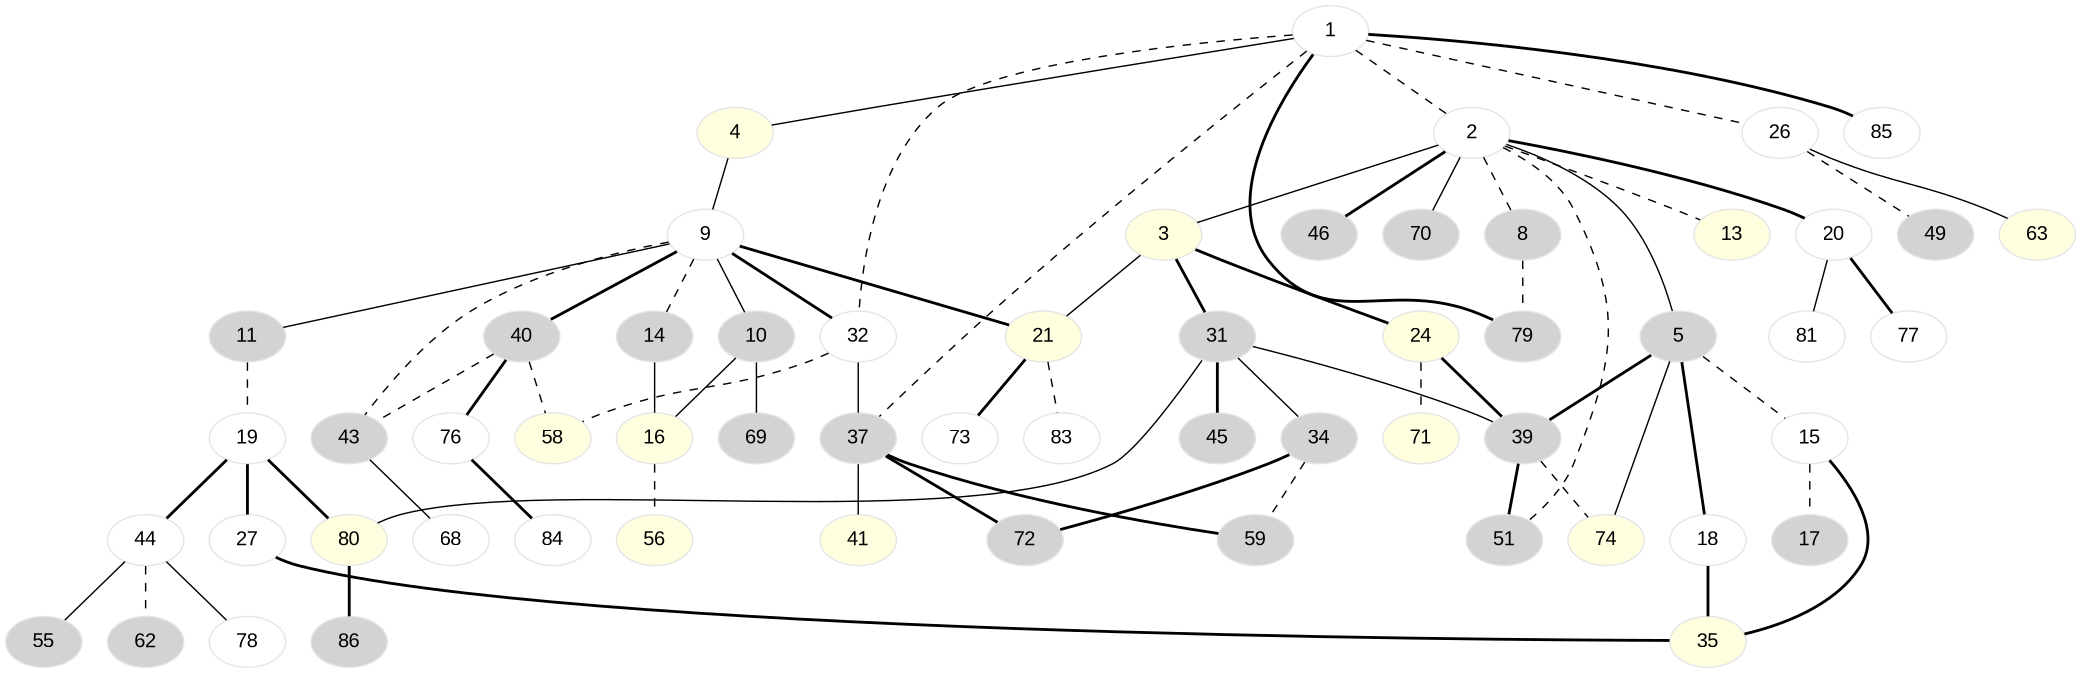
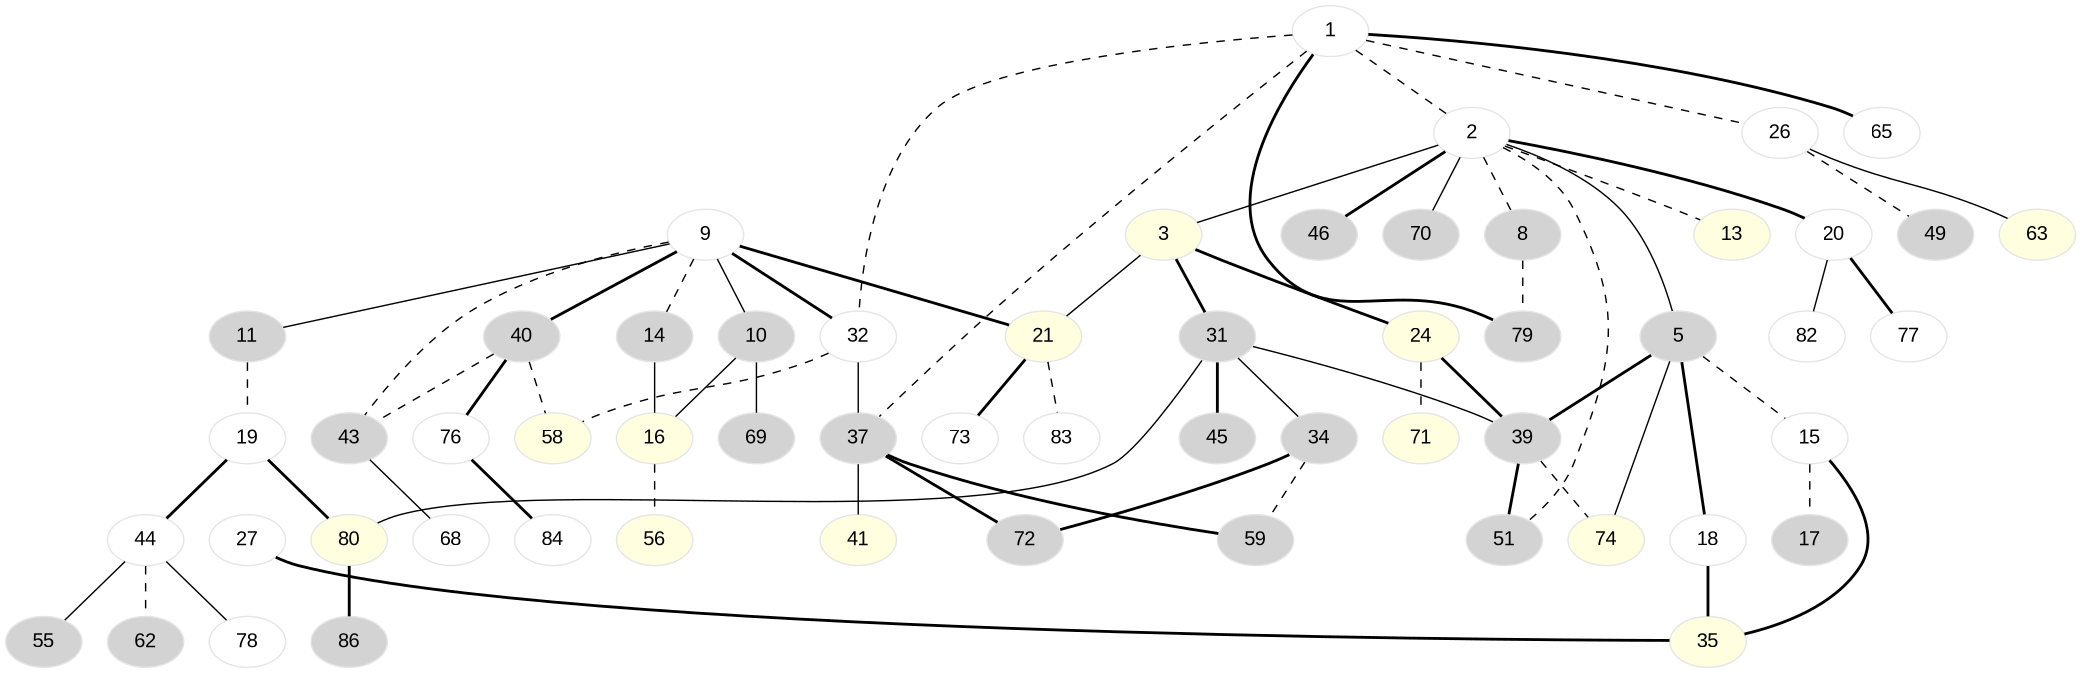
(735, 133) -> none
(1882, 133) -> (1882, 133)
(1807, 337) -> (1807, 337)
(247, 489) -> none
